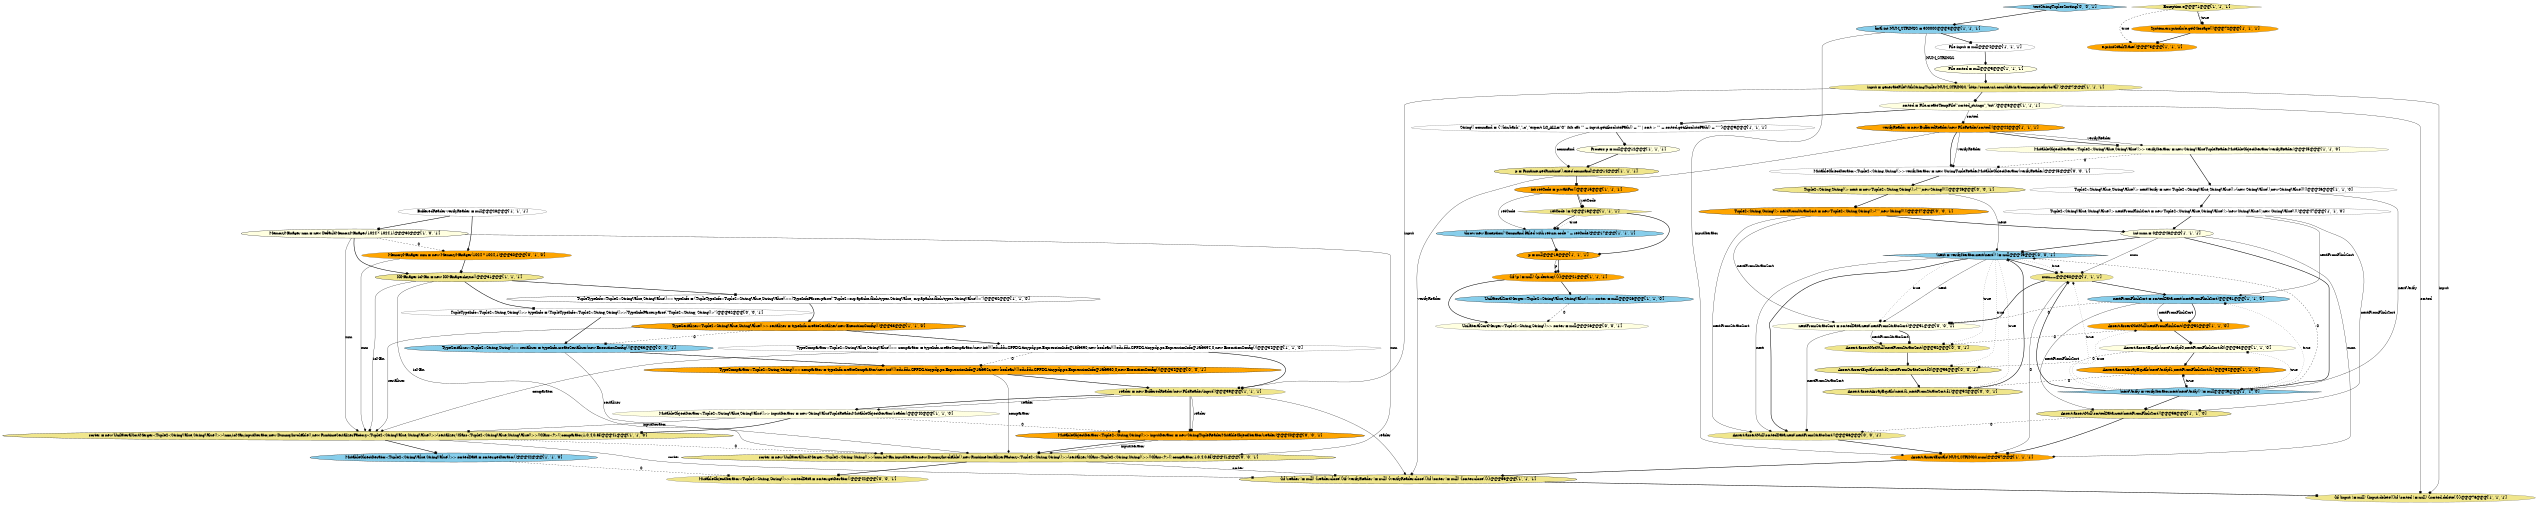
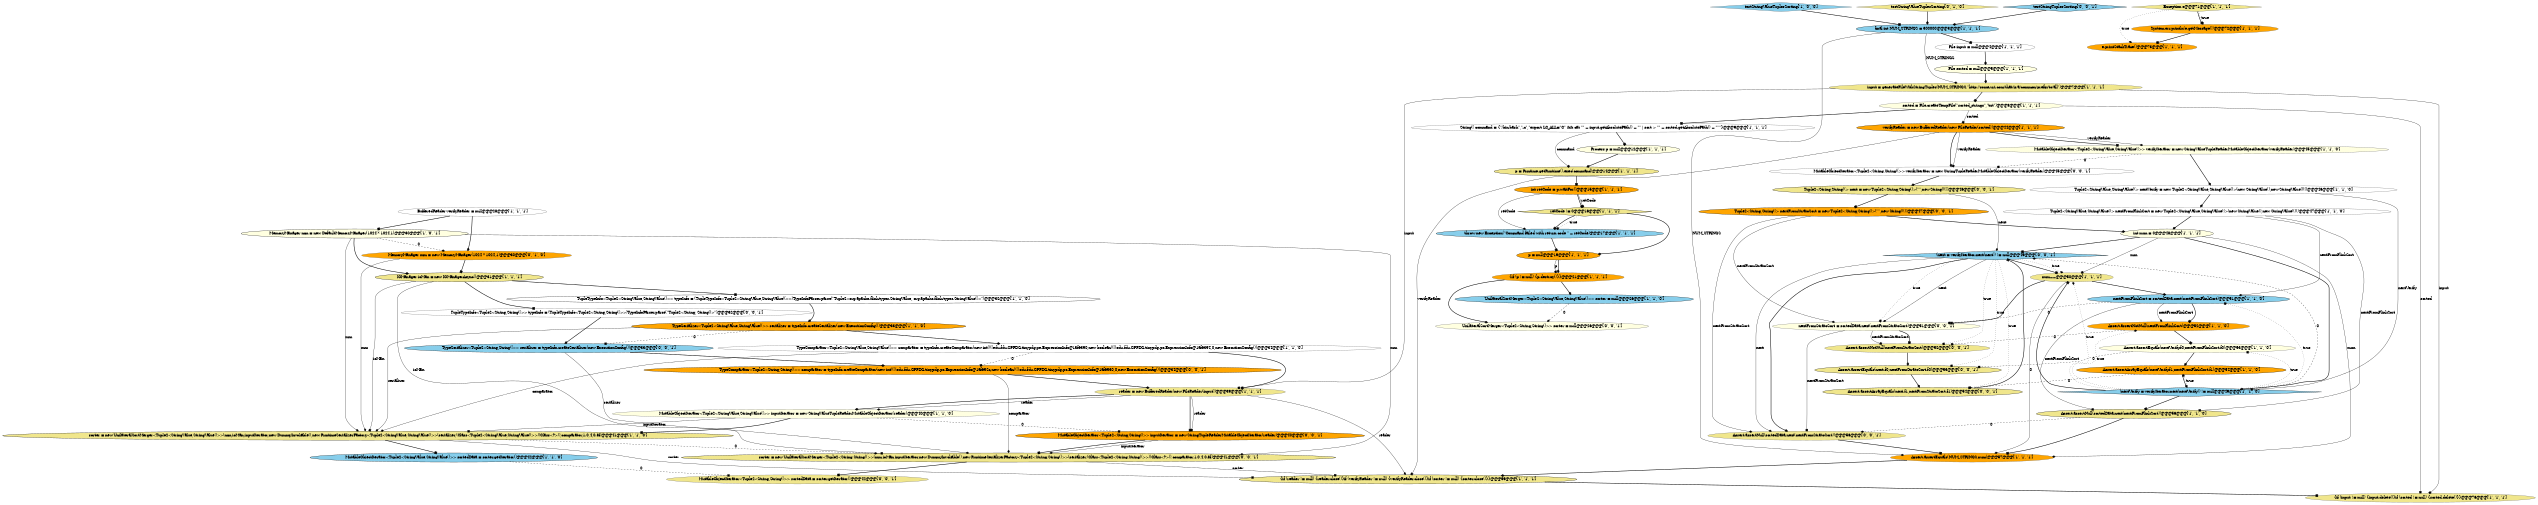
none -> (1781, 7)
none -> (1927, 7)
(2135, 17) -> (2135, 17)
(1585, 212) -> (1585, 212)
(1707, 234) -> (1707, 234)
(2134, 255) -> (2134, 255)
